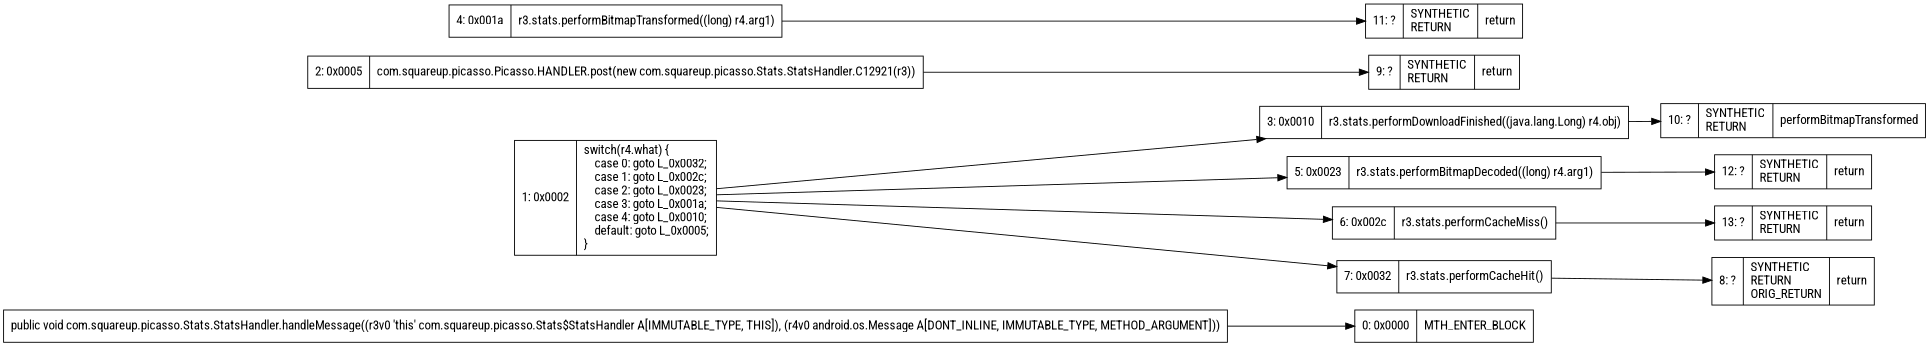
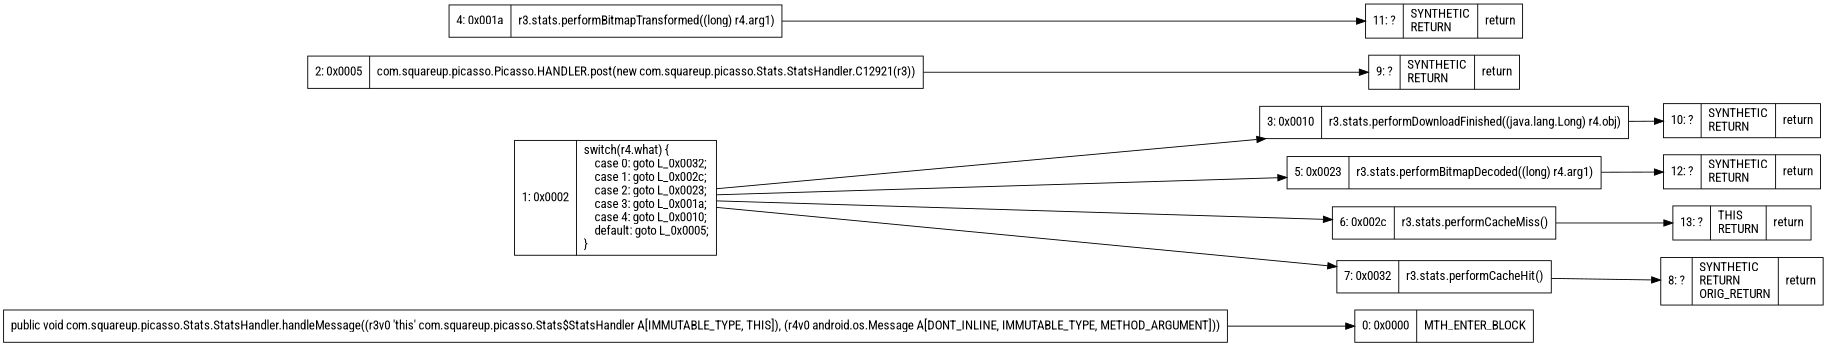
(1849, 120) -> (1798, 120)
(1790, 216) -> (1730, 216)
